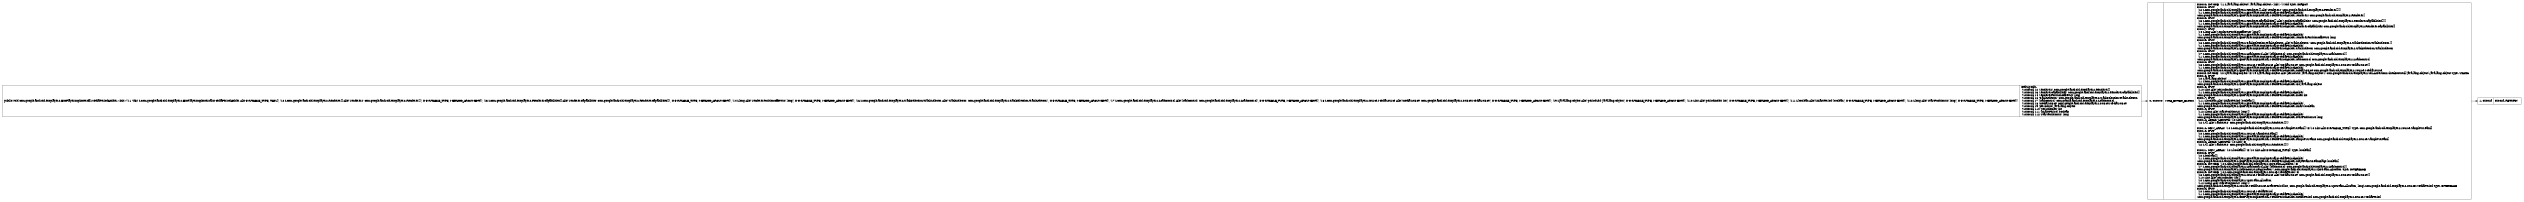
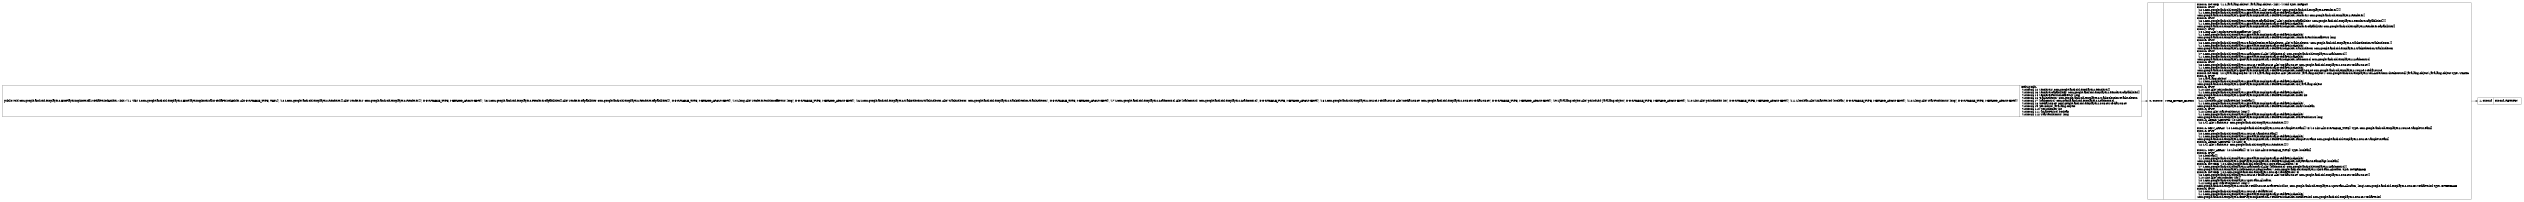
(2206, 109) -> (2206, 109)
